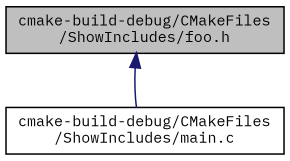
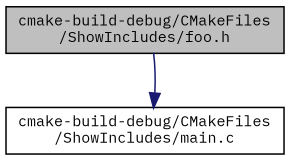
(135, 88) -> (155, 73)
